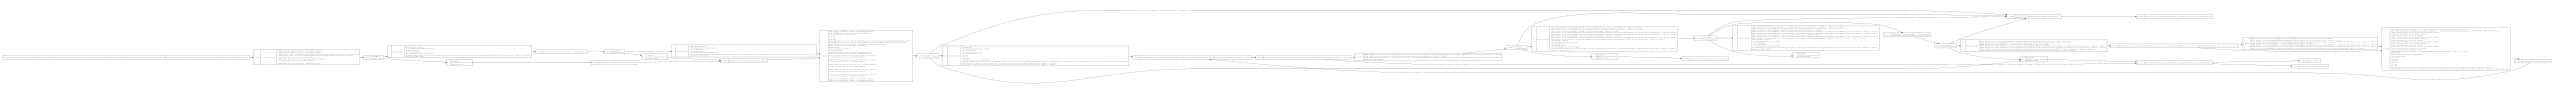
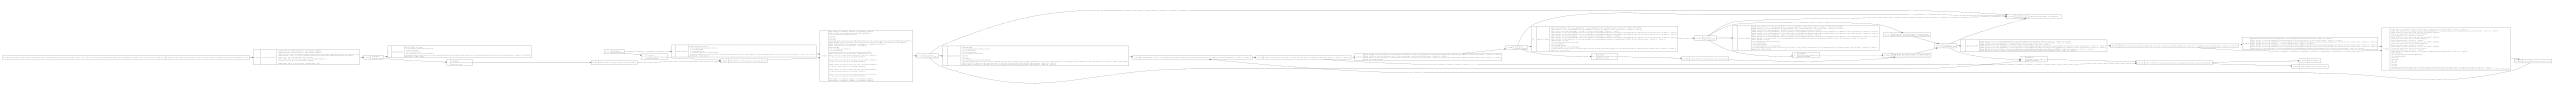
(2175, 17) -> none
(561, 52) -> none
none -> (1907, 55)
